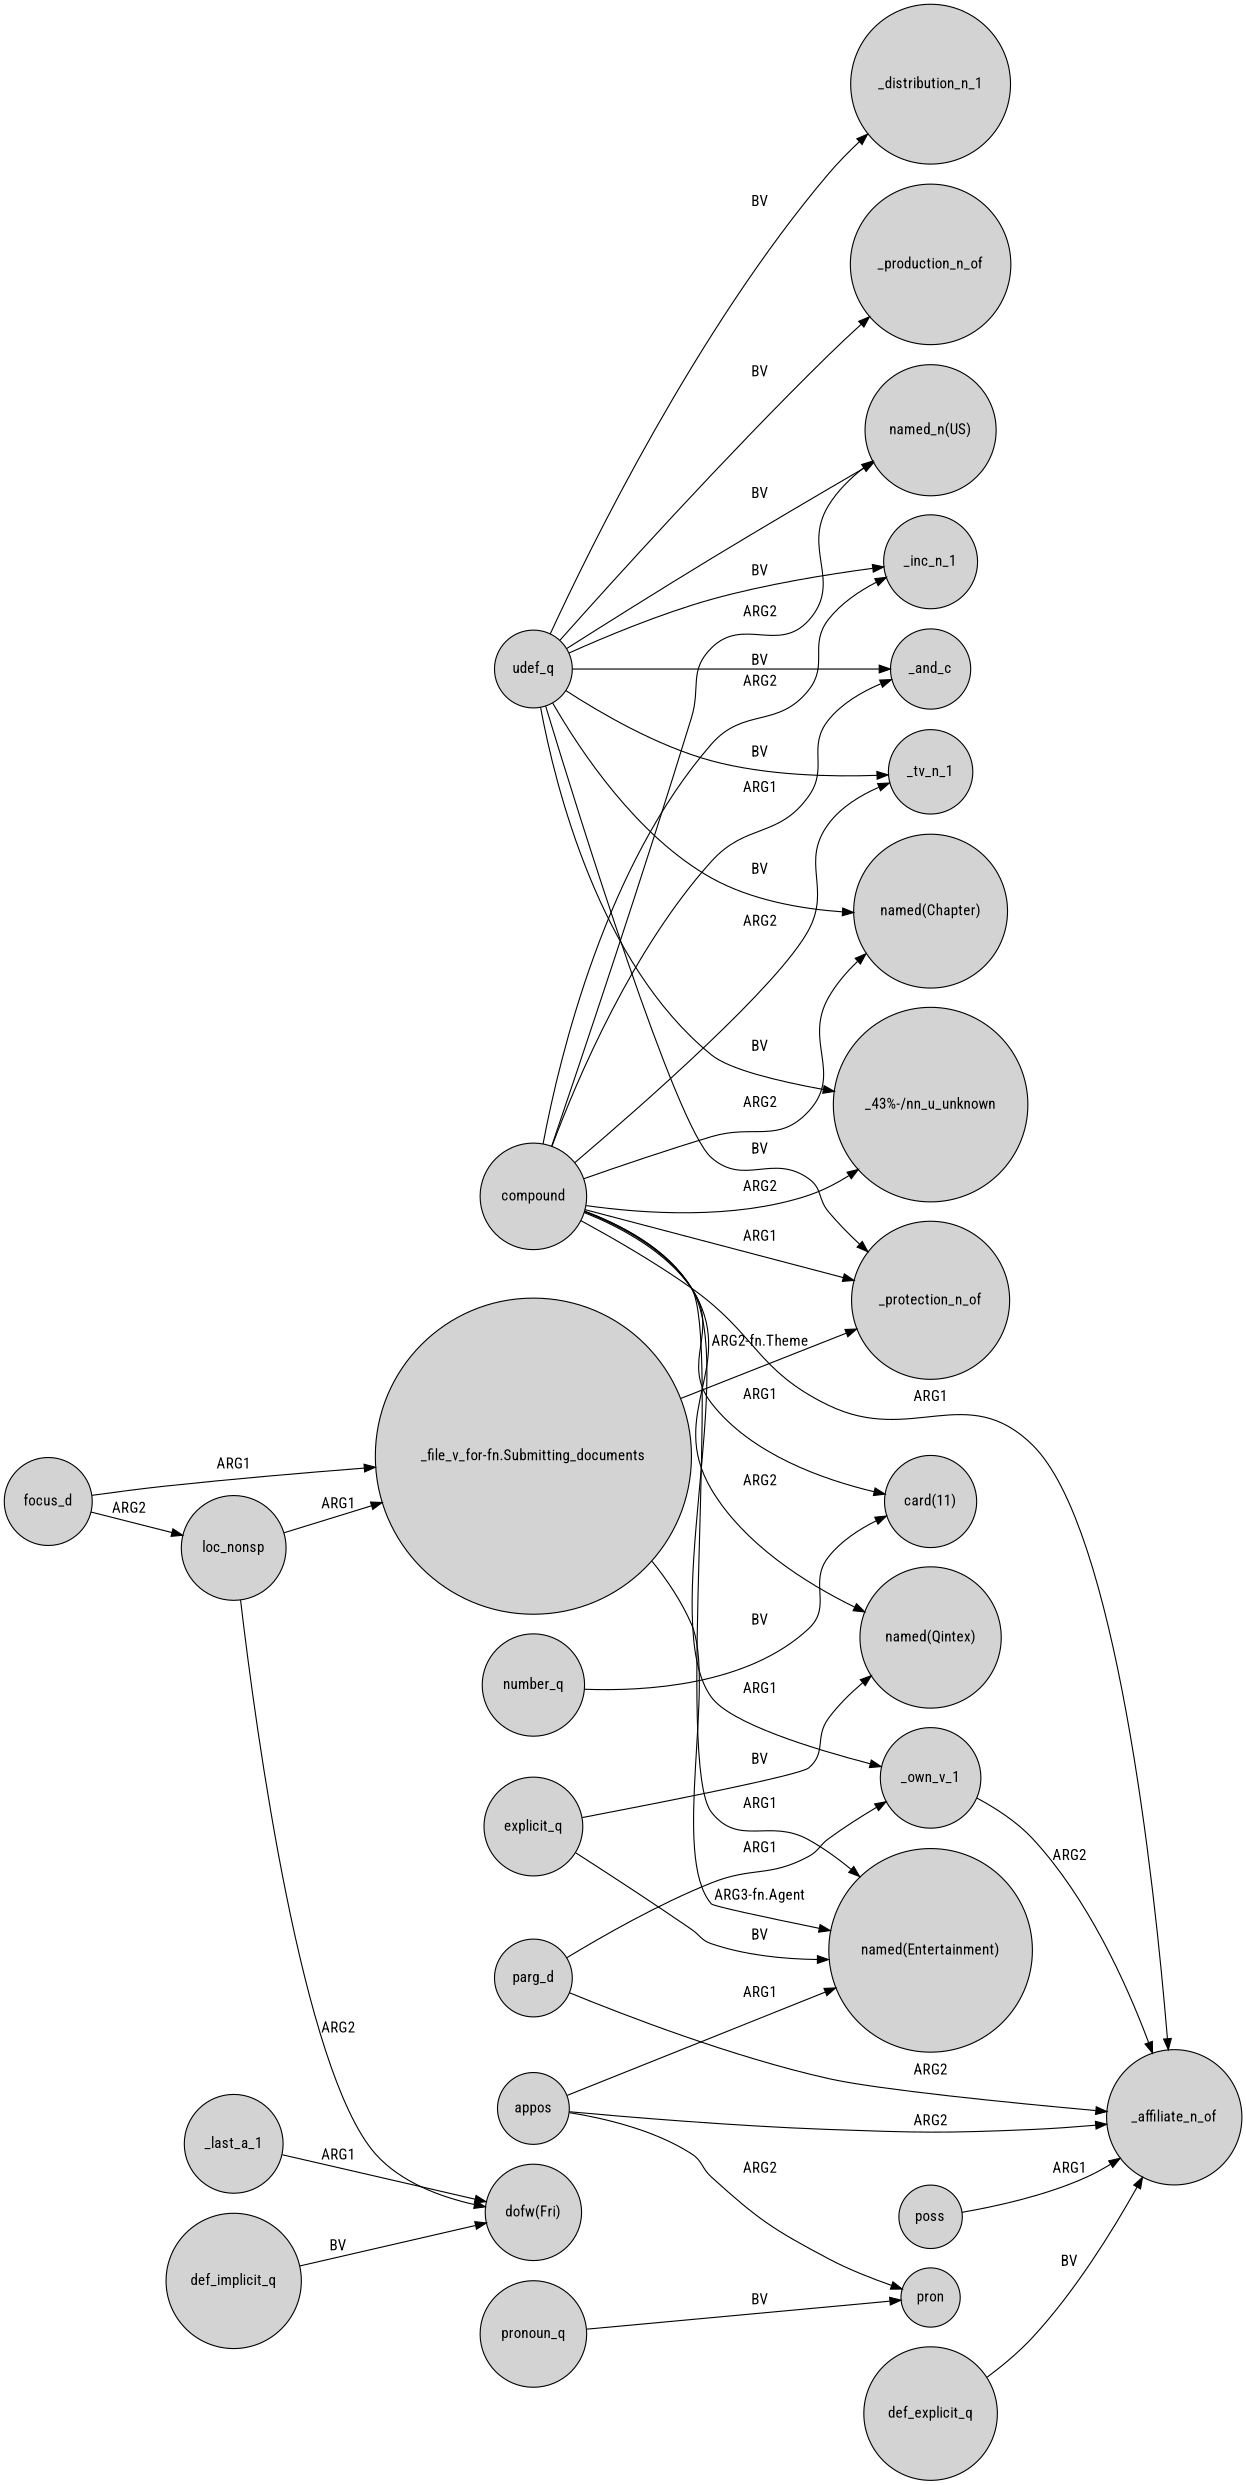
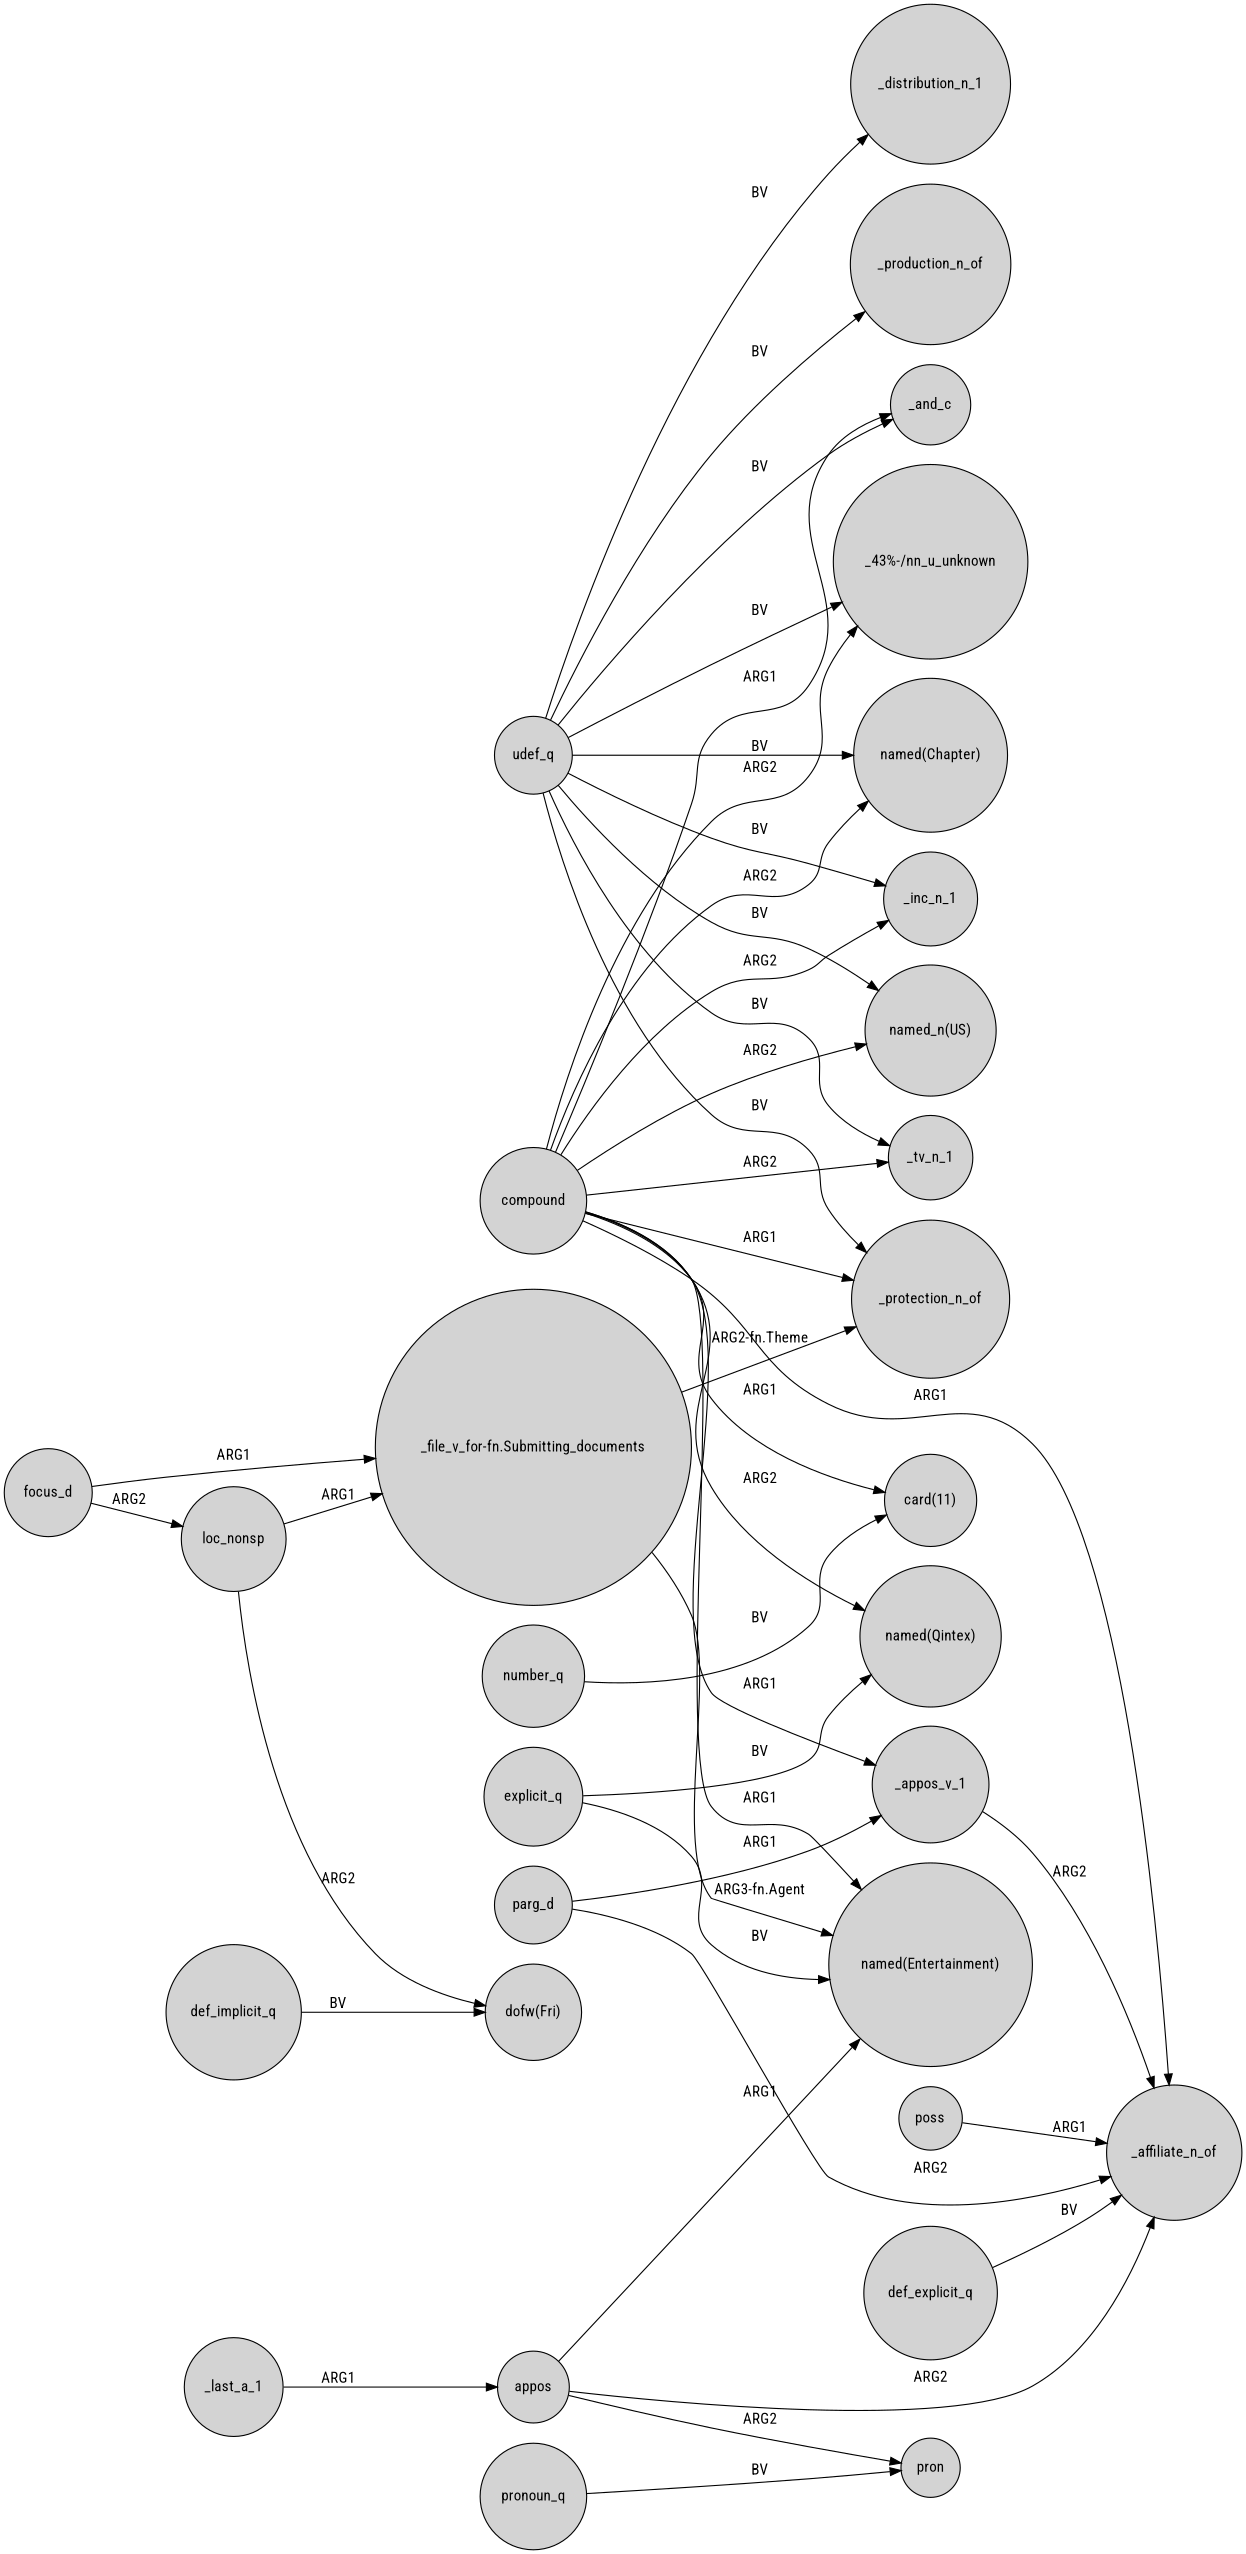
(931, 1778) -> (931, 1784)
(379, 2177) -> (385, 2387)
